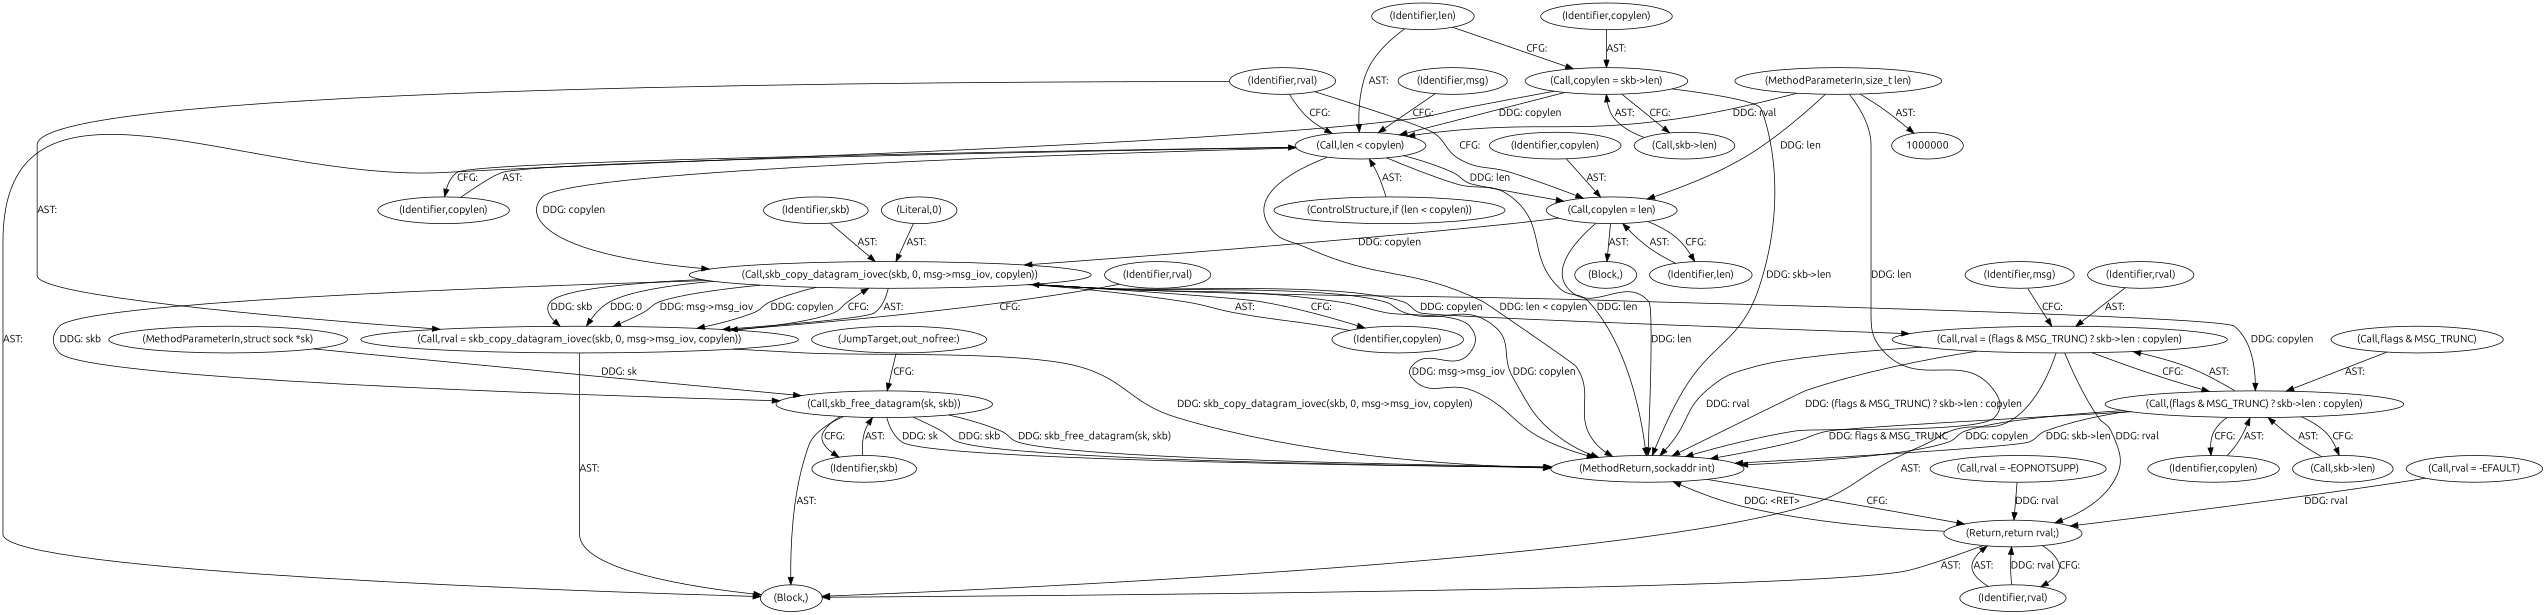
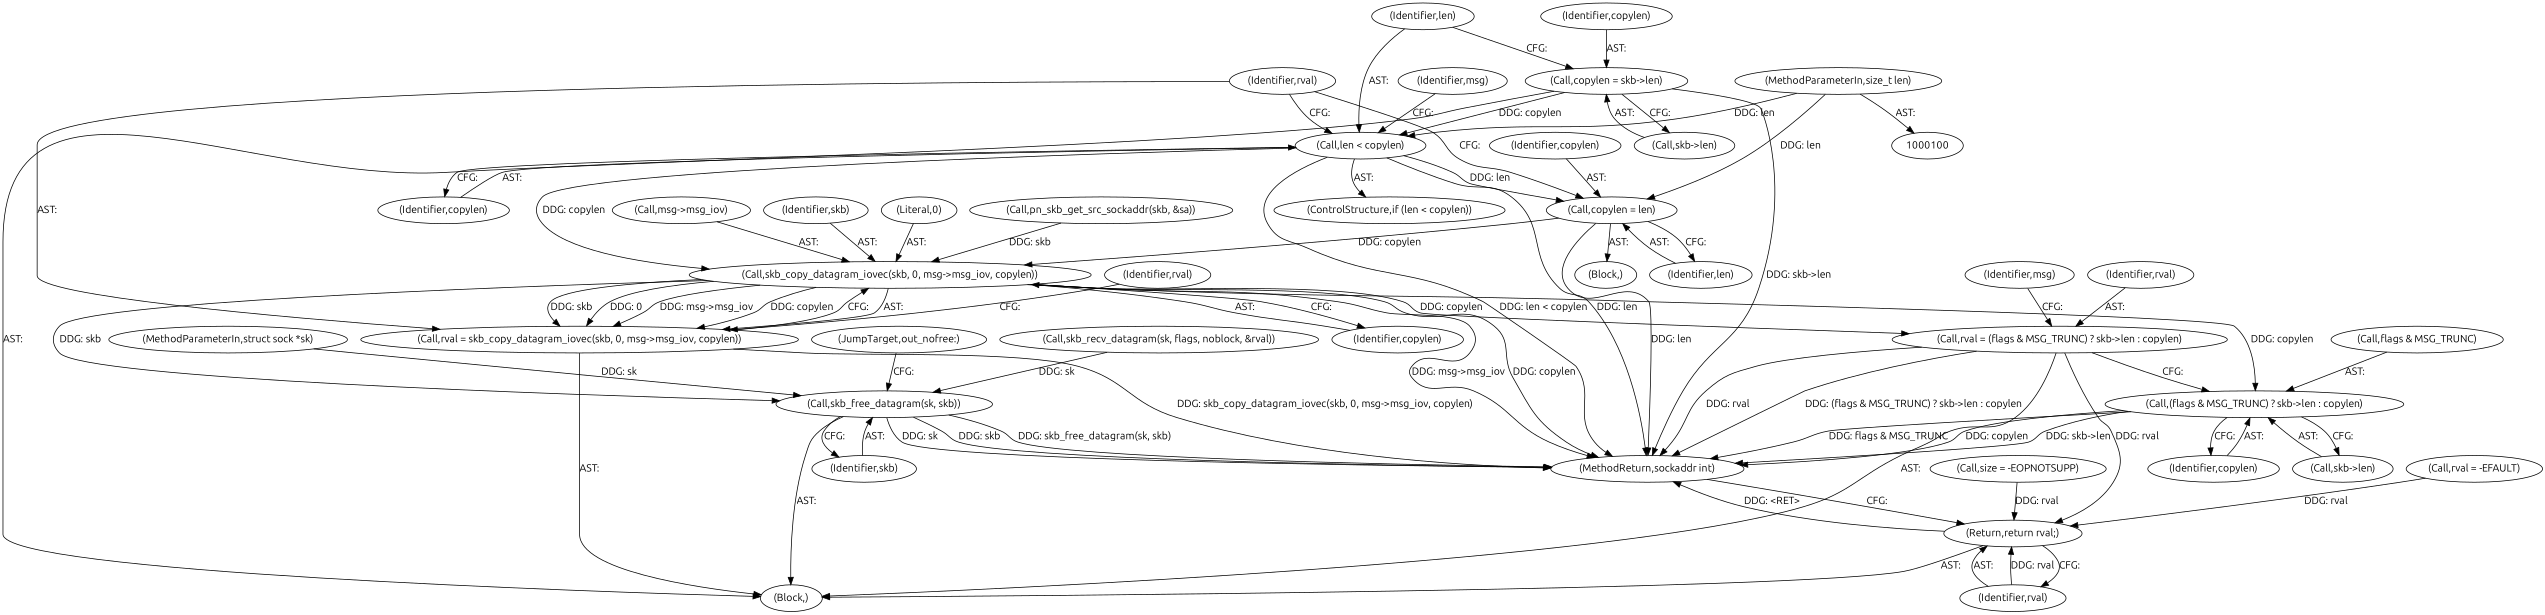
(1755, 113) -> (1755, 113)
(1927, 146) -> (1927, 146)
(1380, 181) -> (1352, 176)
none -> (681, 210)
none -> (1101, 210)
none -> (1159, 340)
(2189, 368) -> none
(1974, 374) -> none
(2018, 469) -> (2018, 469)
